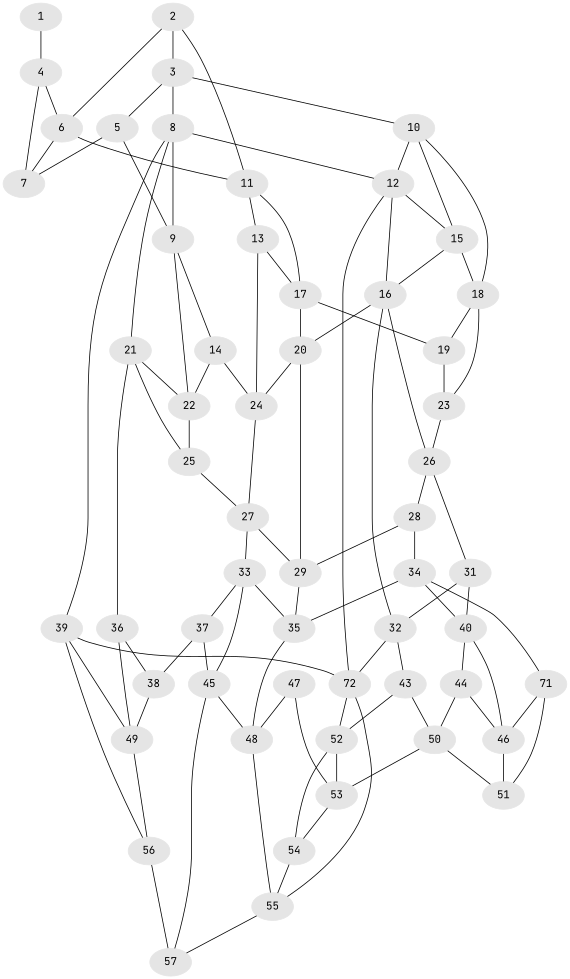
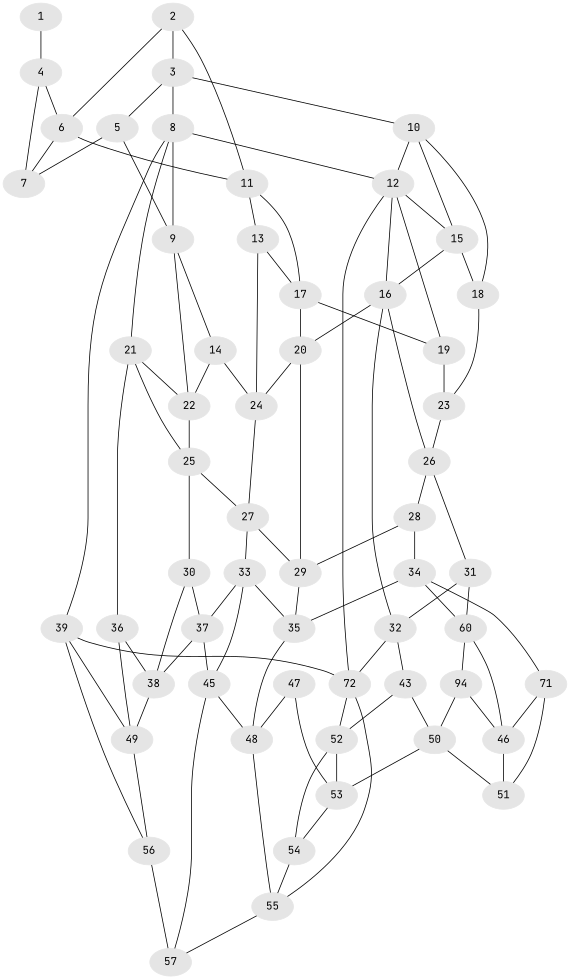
(461, 323) -> (417, 264)
none -> (189, 573)
(466, 629) -> (466, 629)
(461, 684) -> (461, 684)
